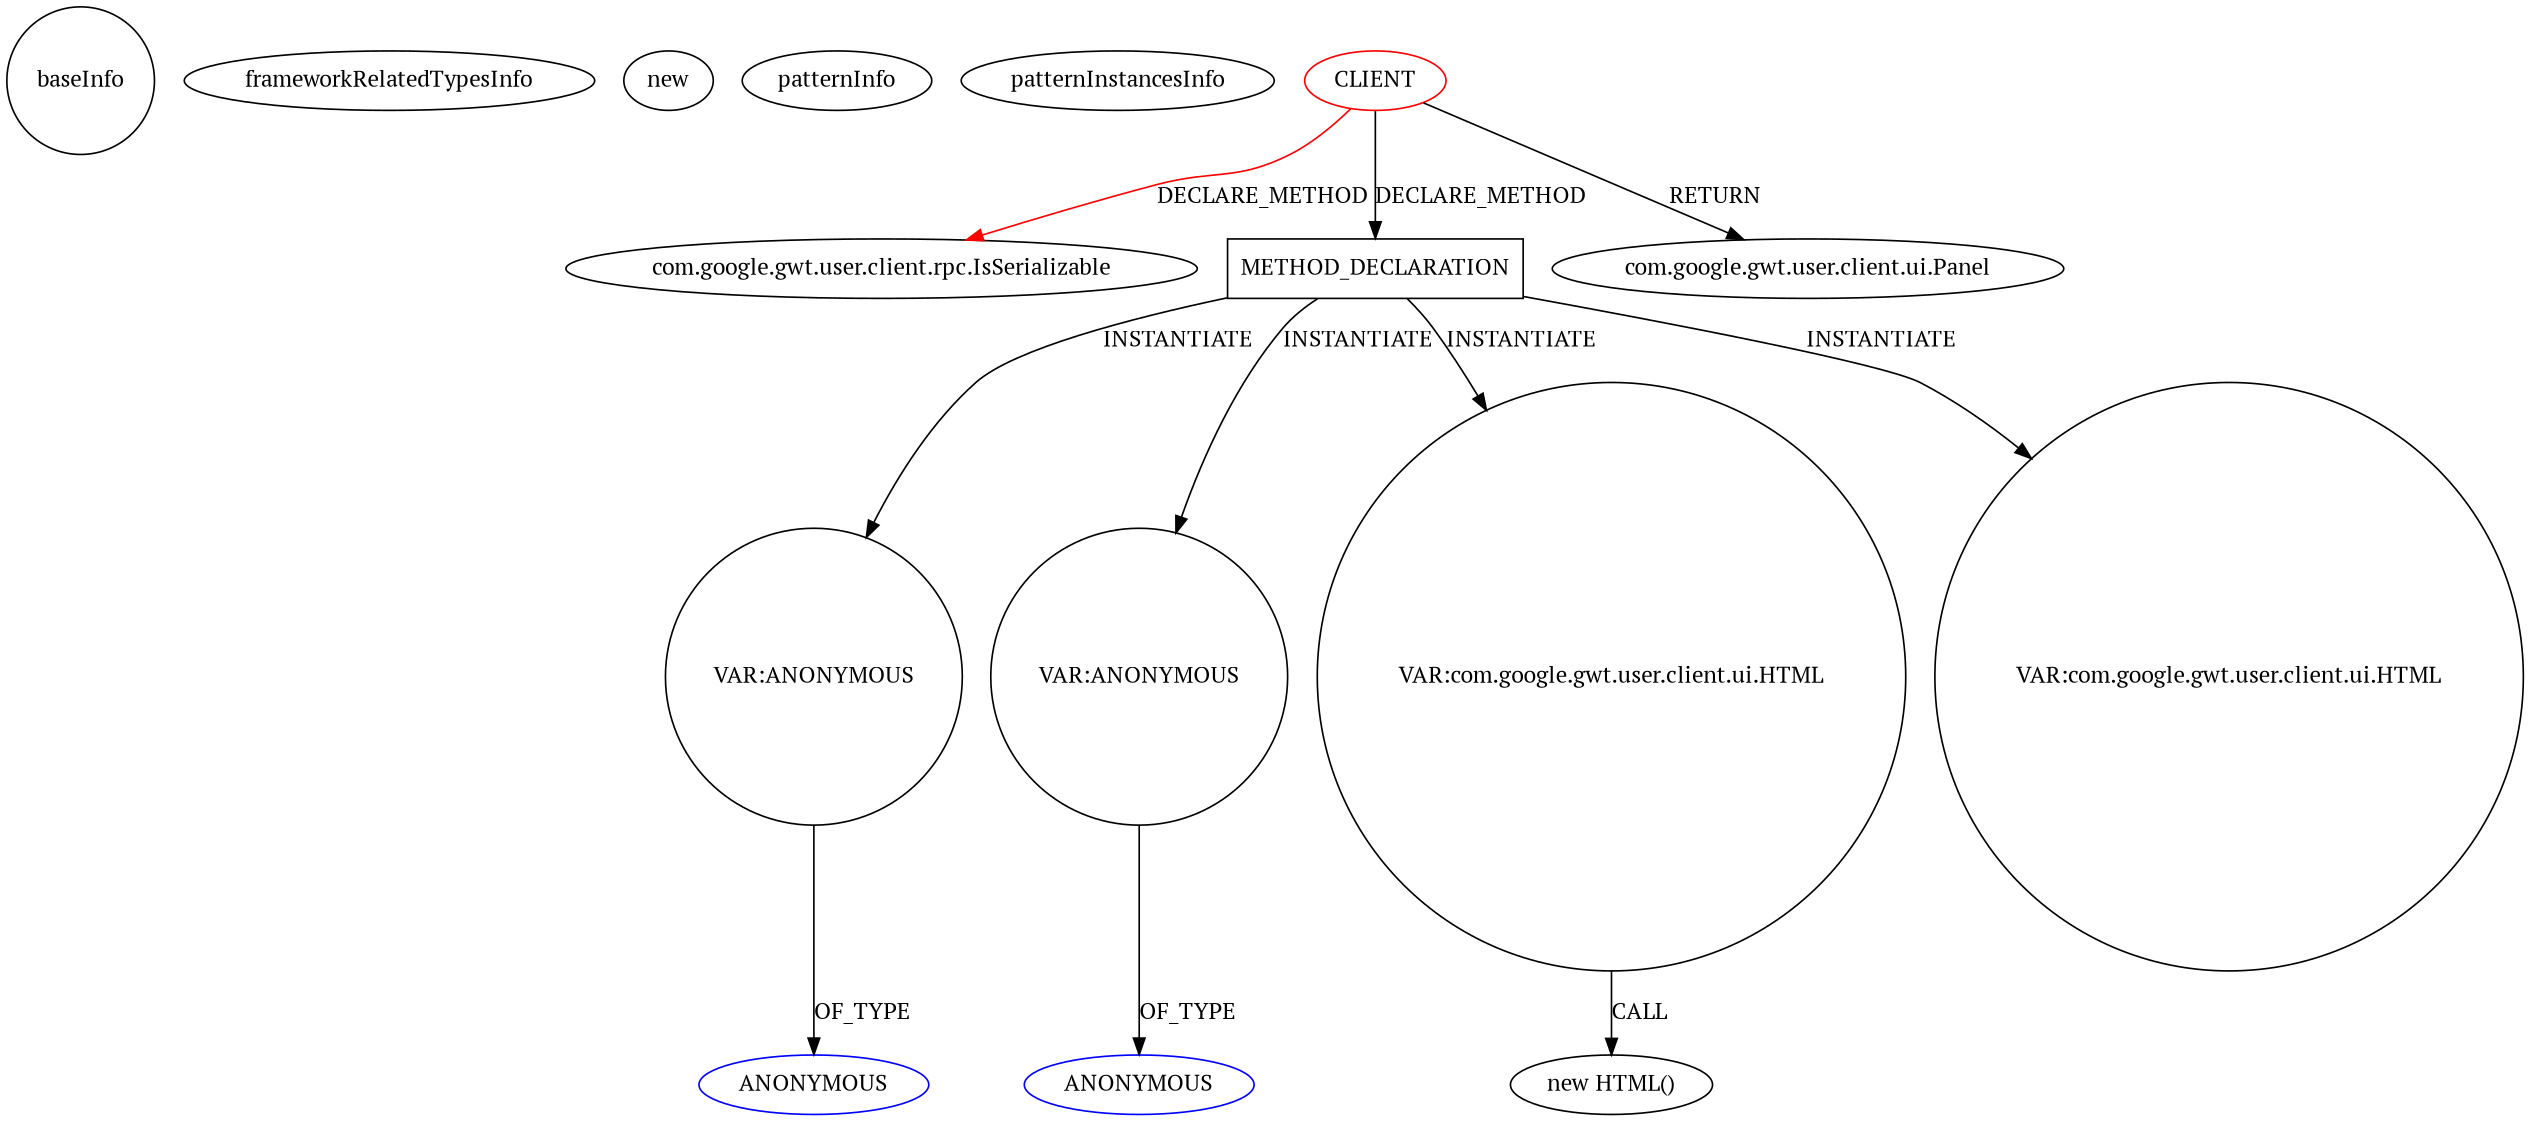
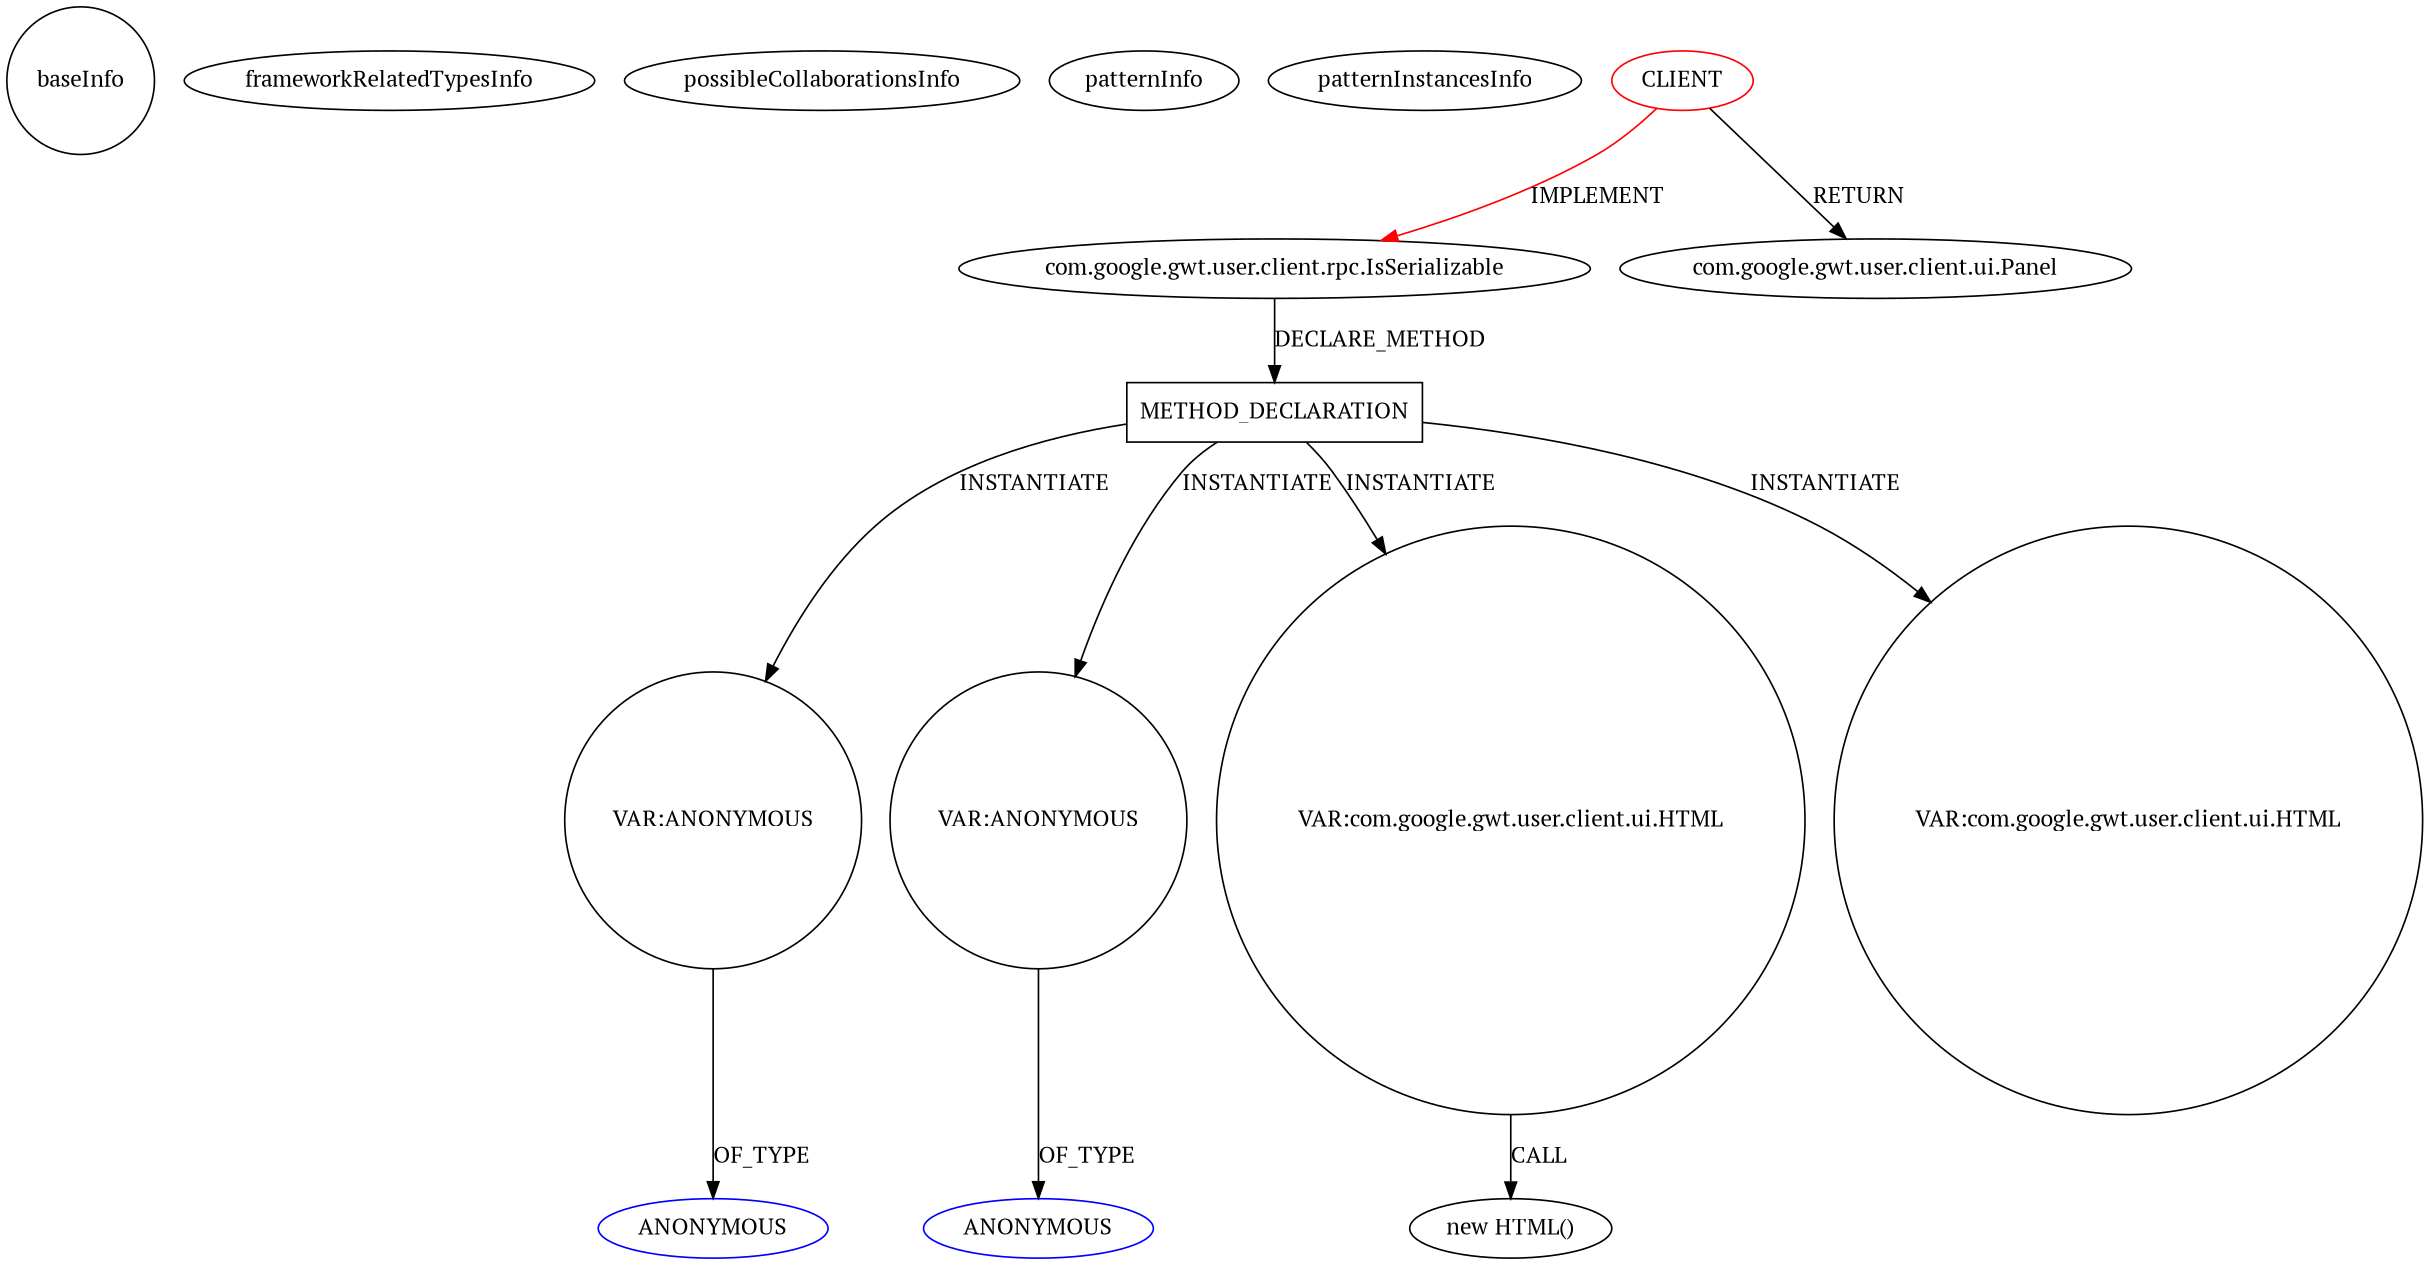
(669, 81) -> (822, 81)
(1375, 166) -> (1275, 332)
(1263, 197) -> (1598, 197)
